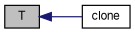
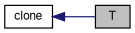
(67, 17) -> (80, 17)
